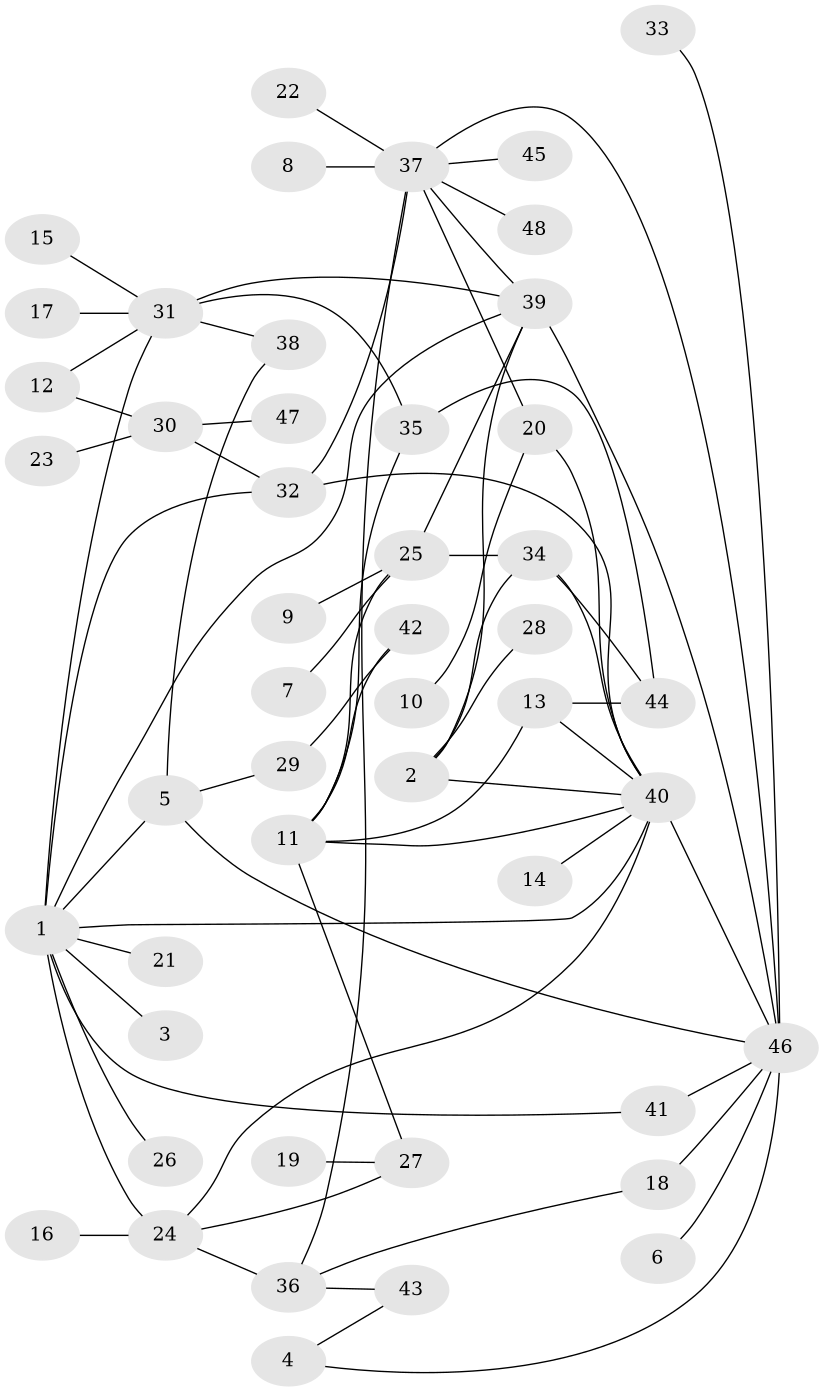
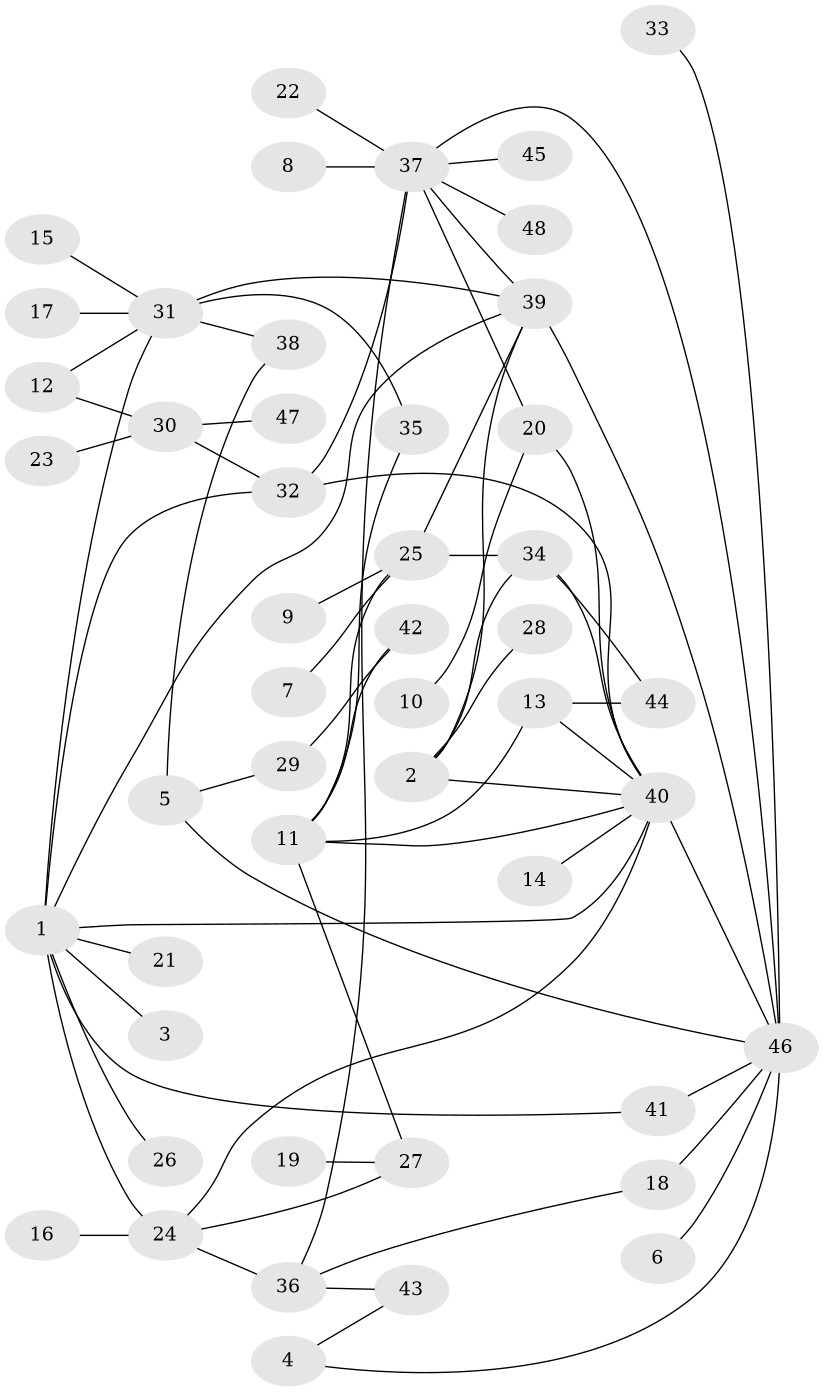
(616, 482) -> none
(104, 865) -> none
